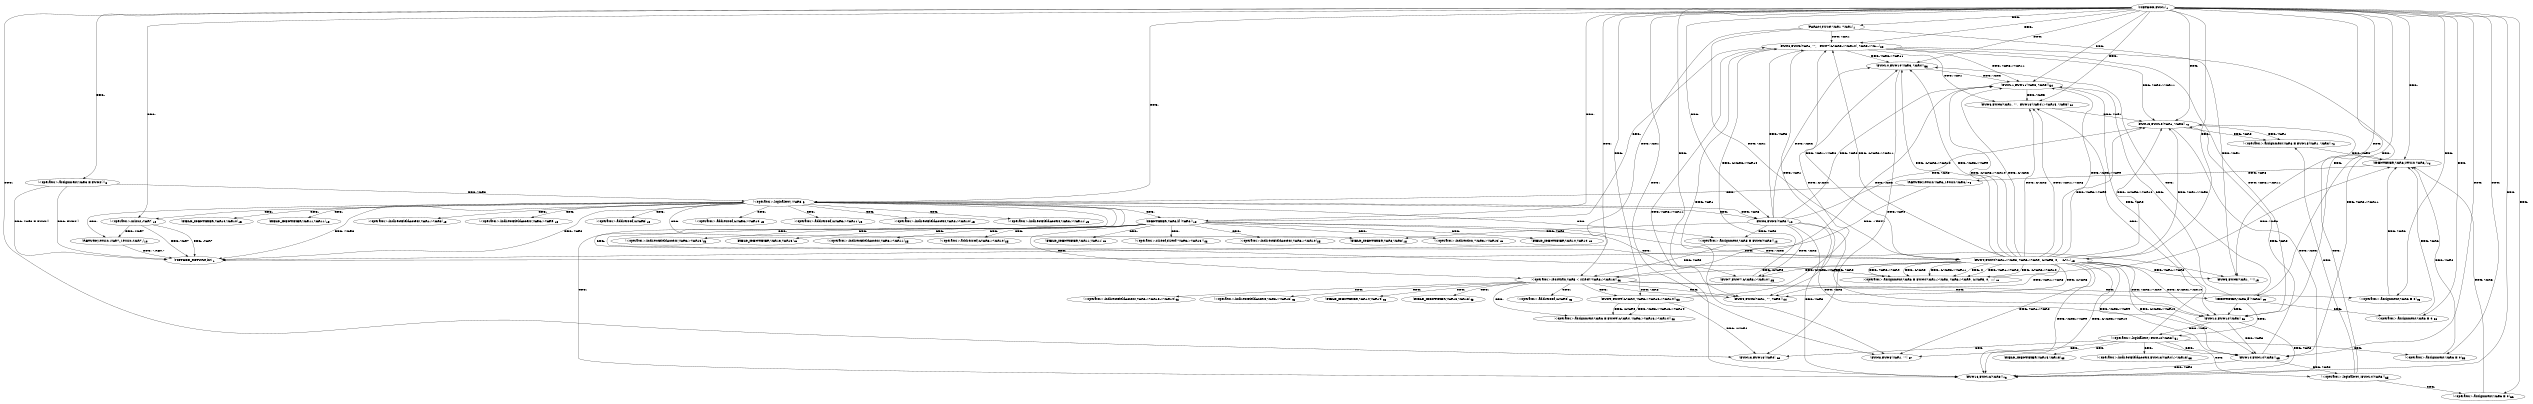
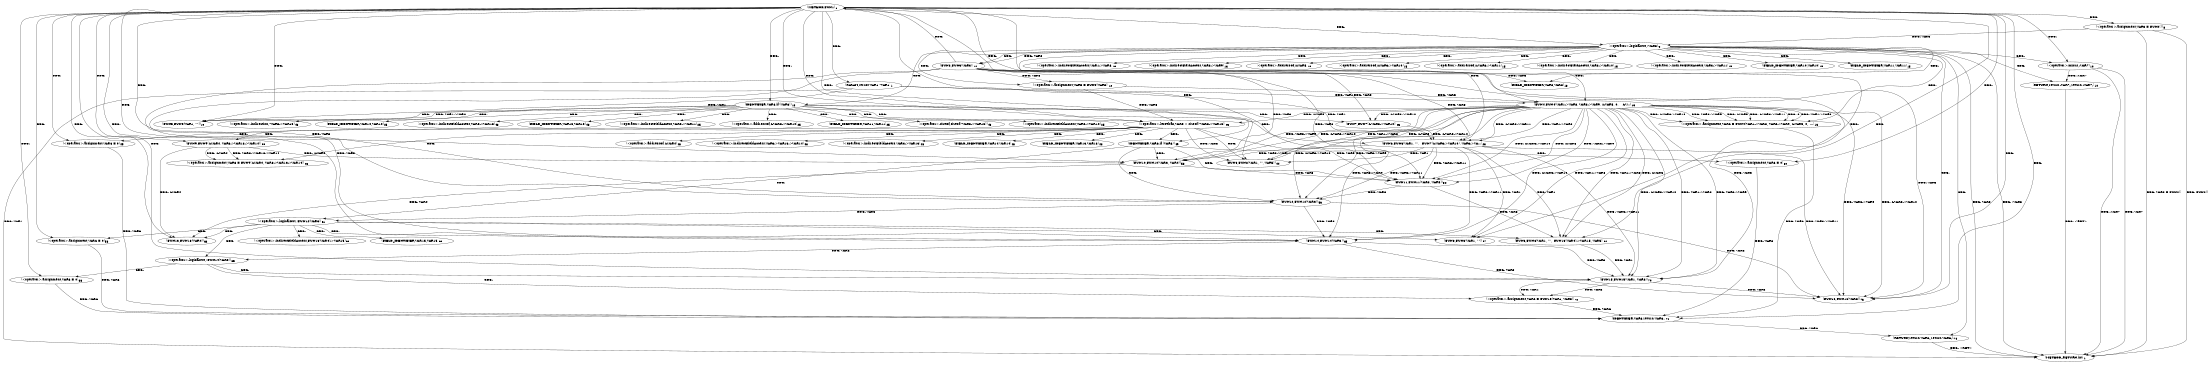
(1799, 17) -> (909, 19)
(1361, 199) -> (1949, 63)
